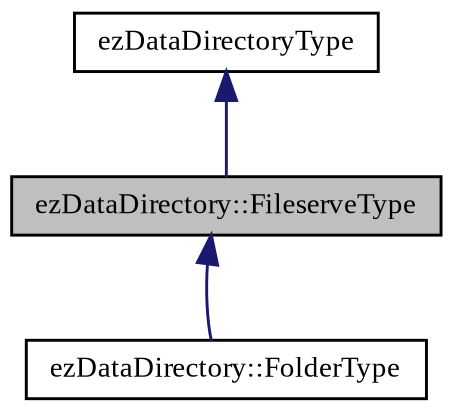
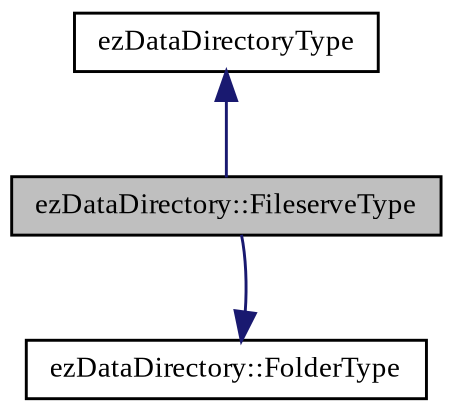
(207, 303) -> (246, 273)
